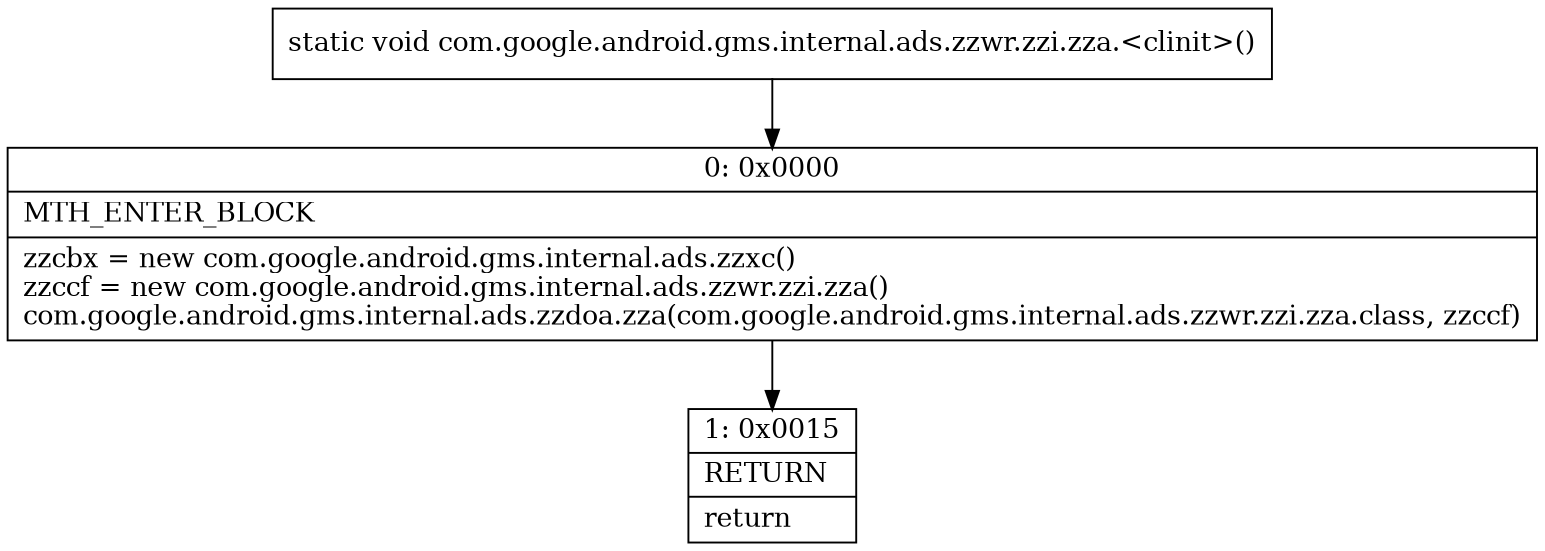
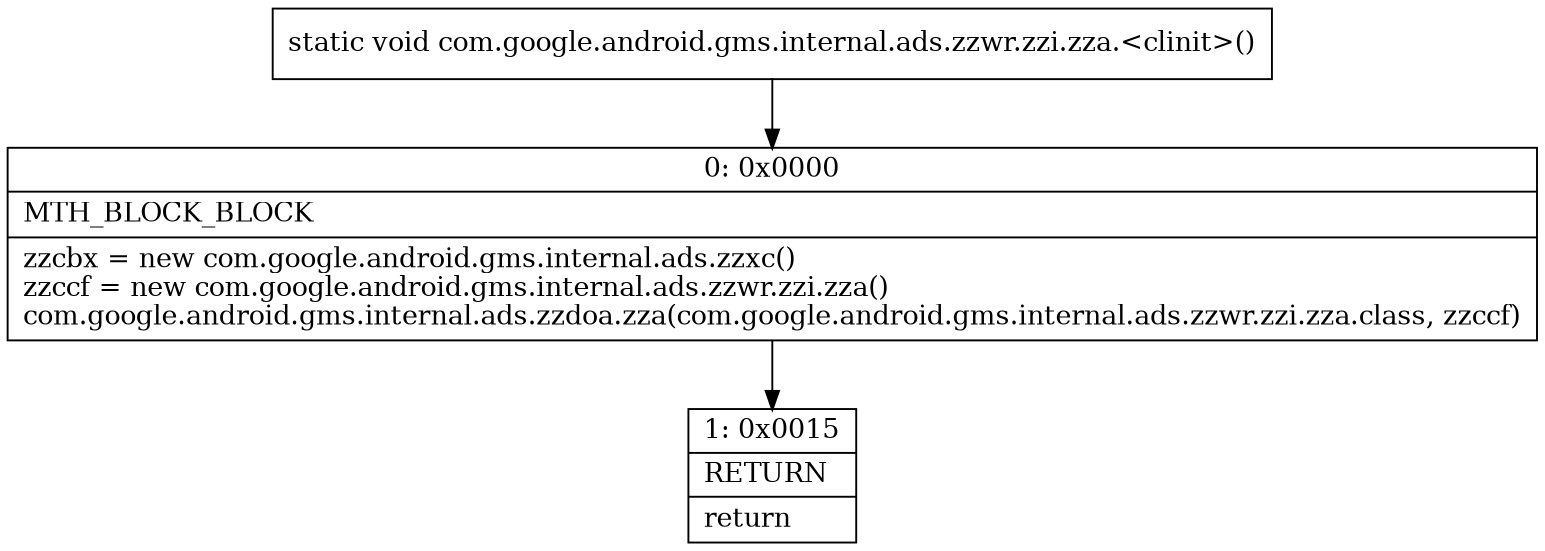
(170, 214) -> (169, 214)
